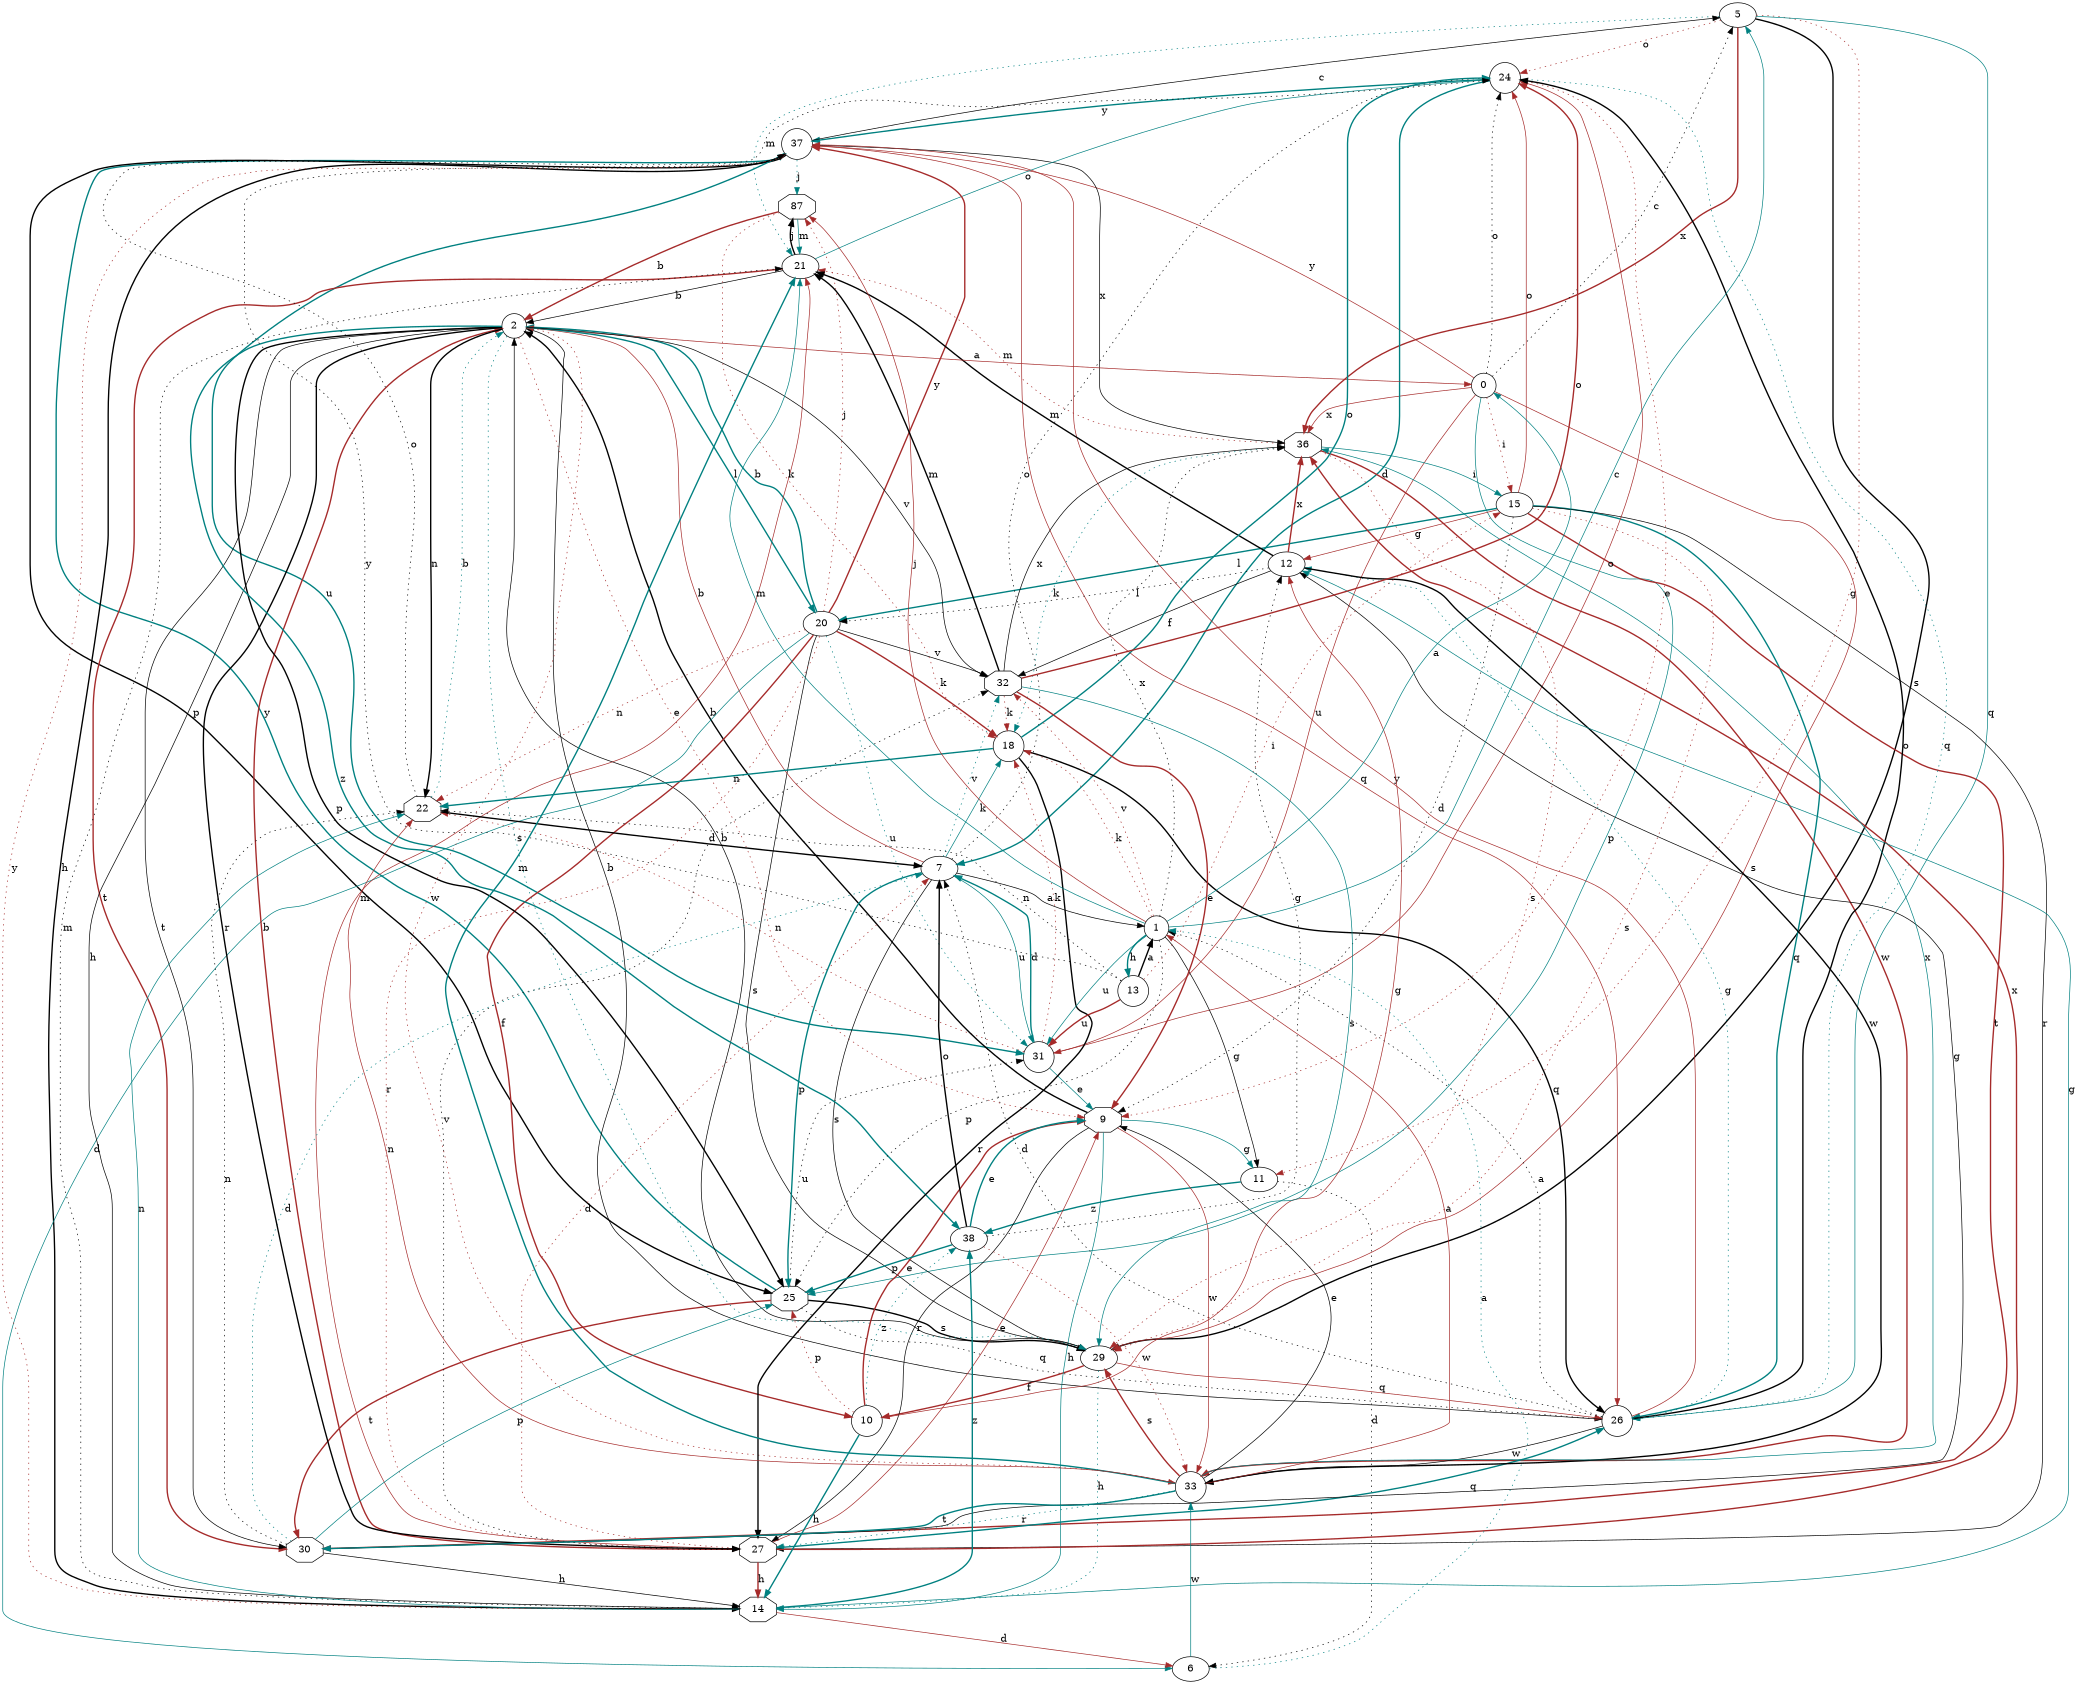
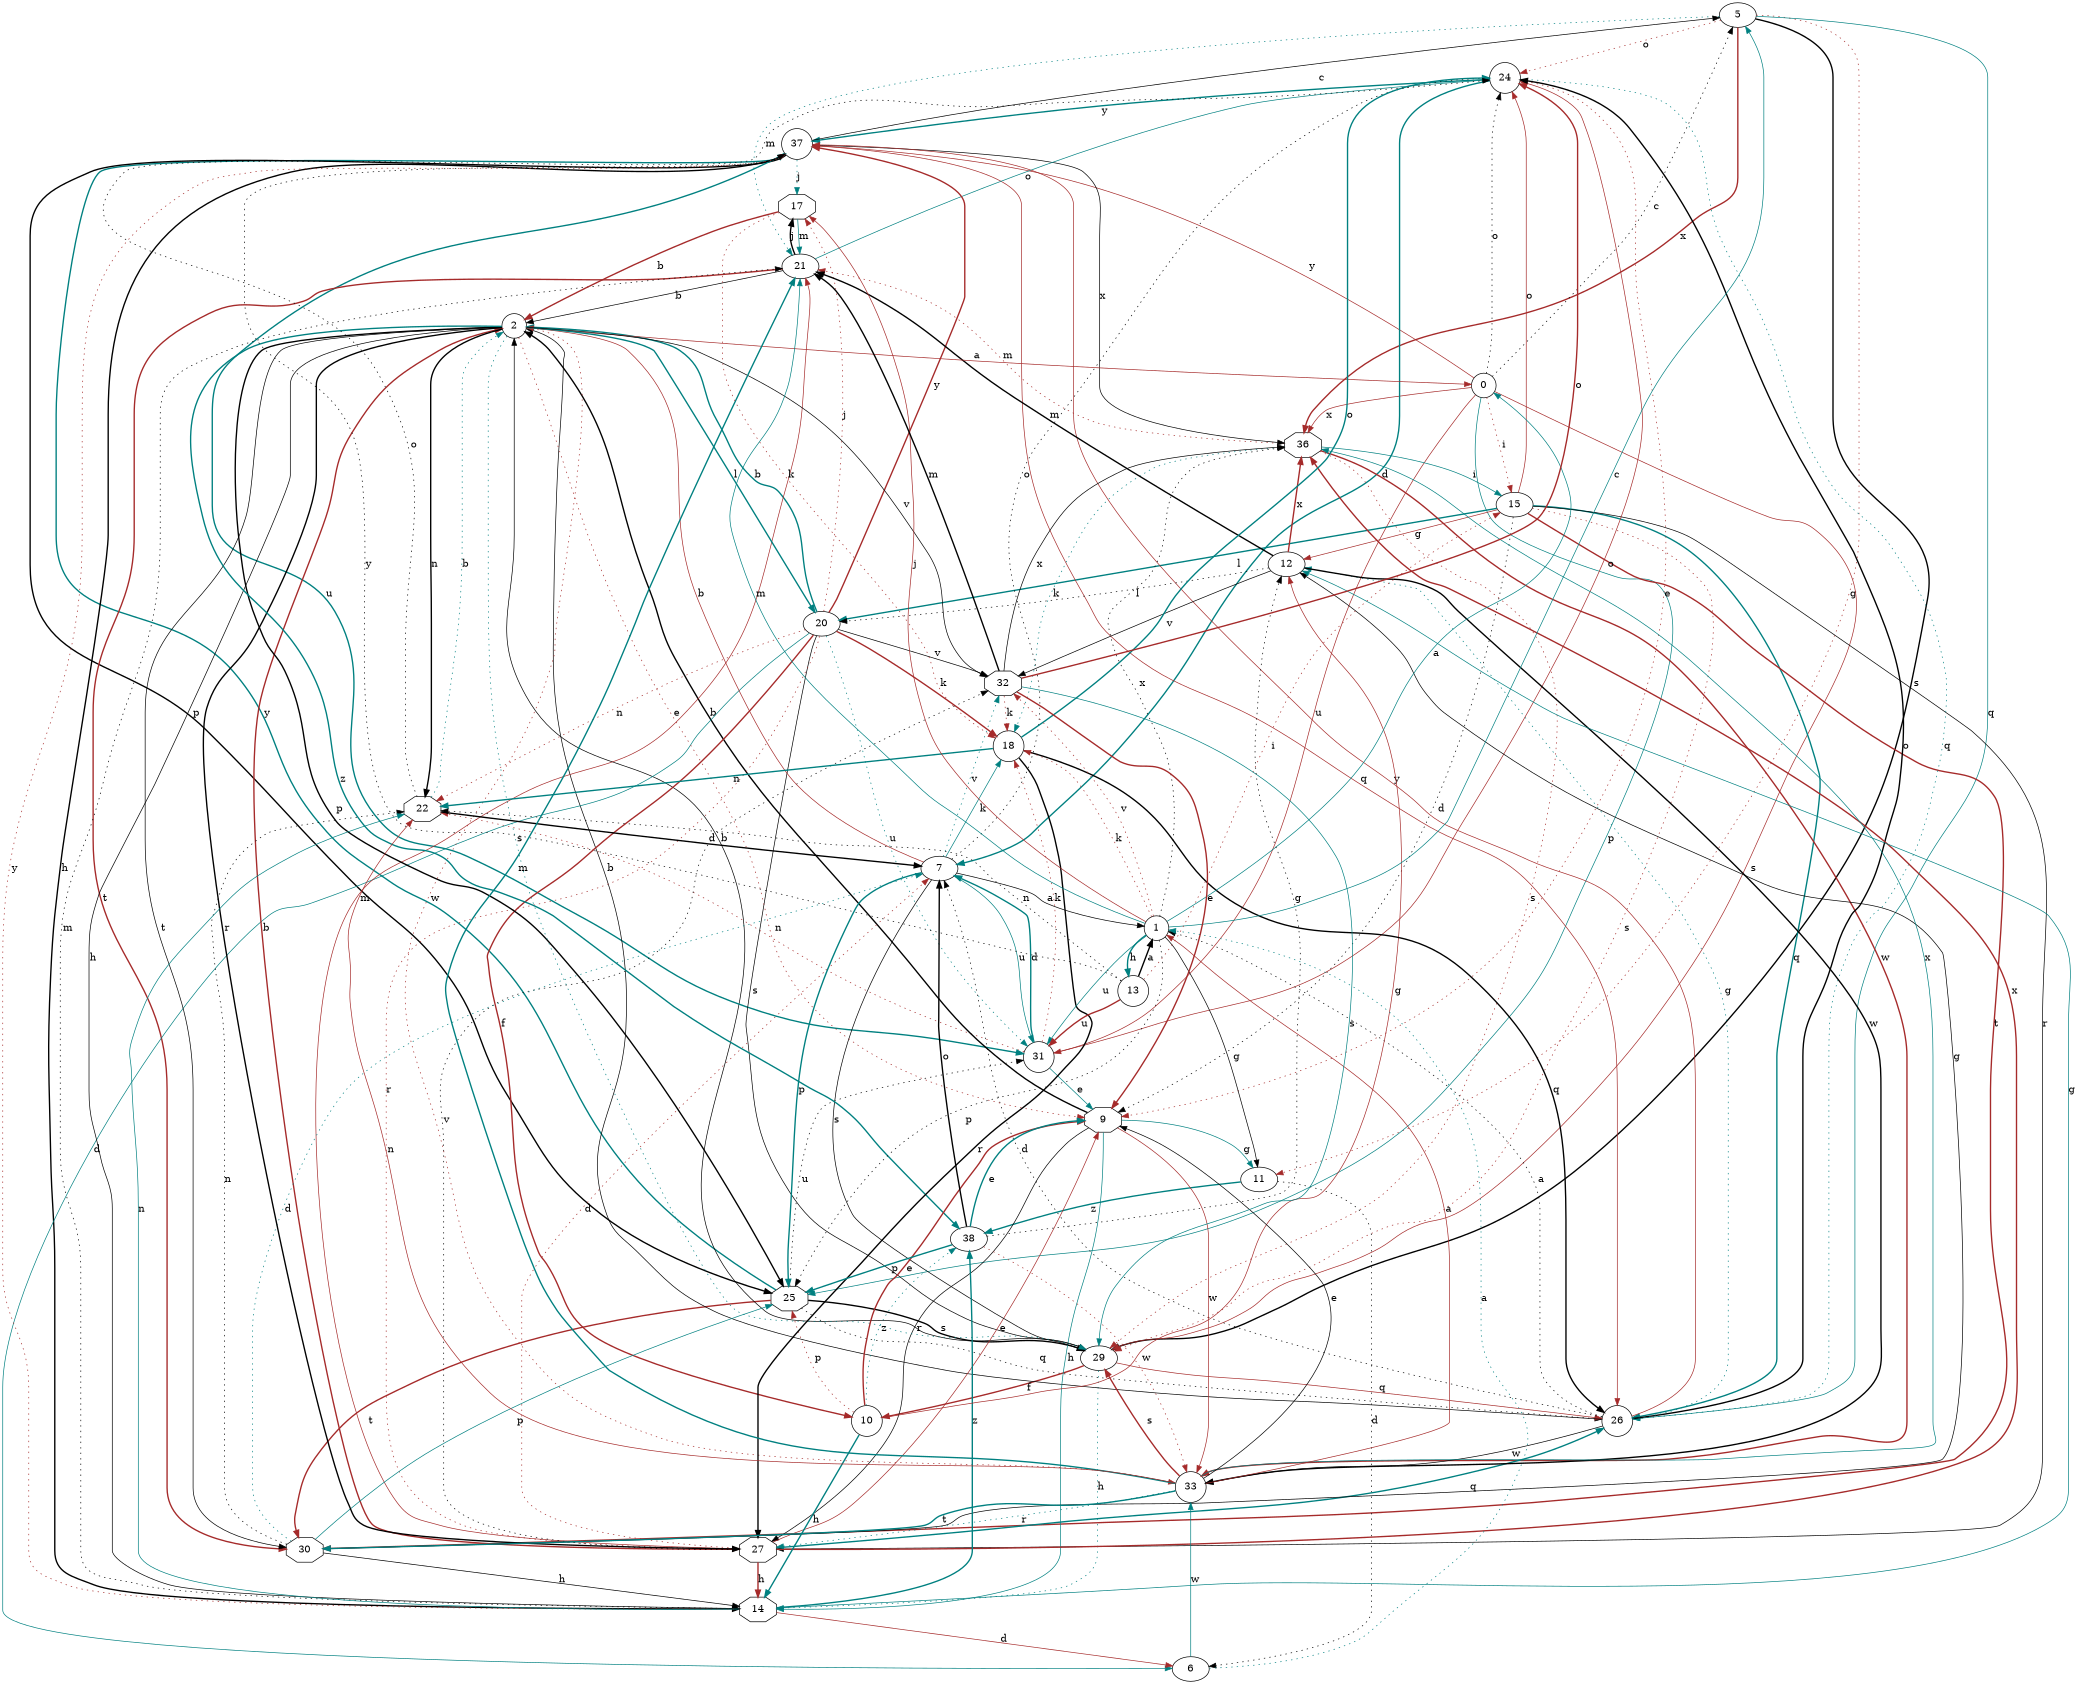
(797, 207) -> (797, 207)
(1170, 624) -> (1170, 624)
